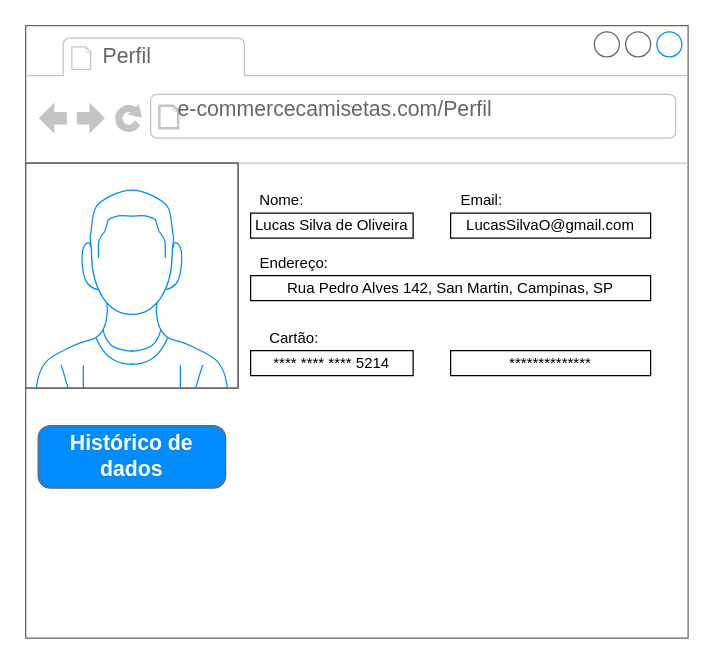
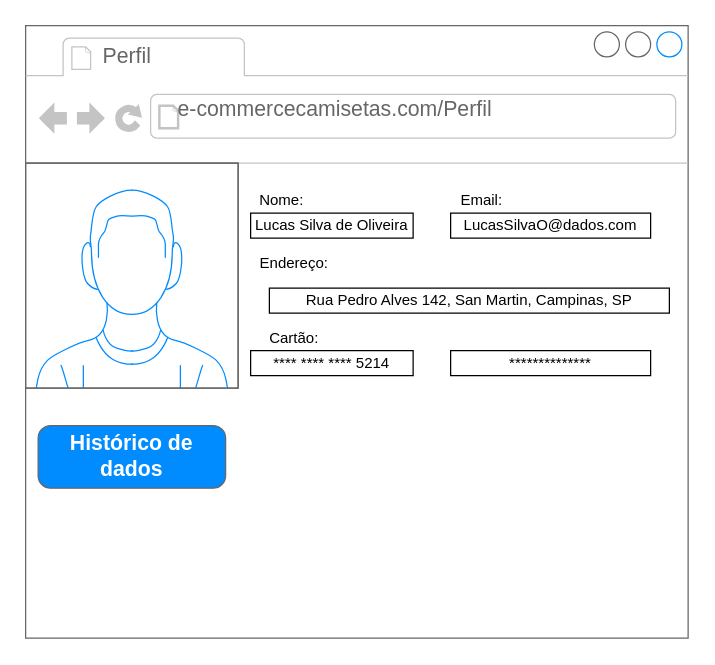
(551, 226) -> (551, 226)
(451, 288) -> (469, 301)
